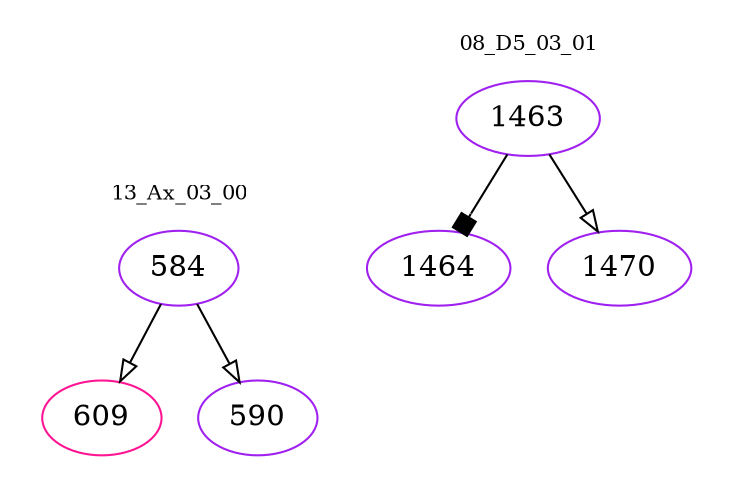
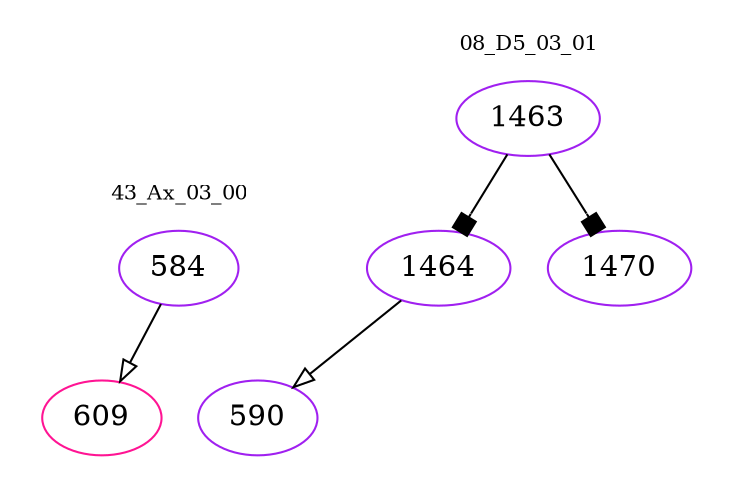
(568, 184) -> (568, 184)
(180, 194) -> (180, 194)
(213, 334) -> (355, 337)
